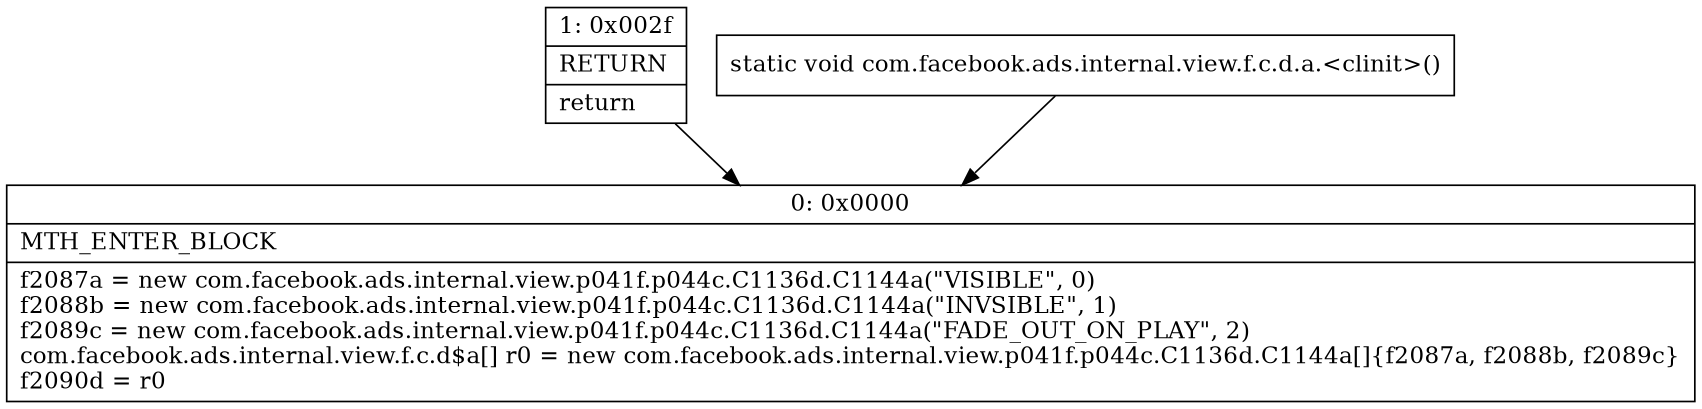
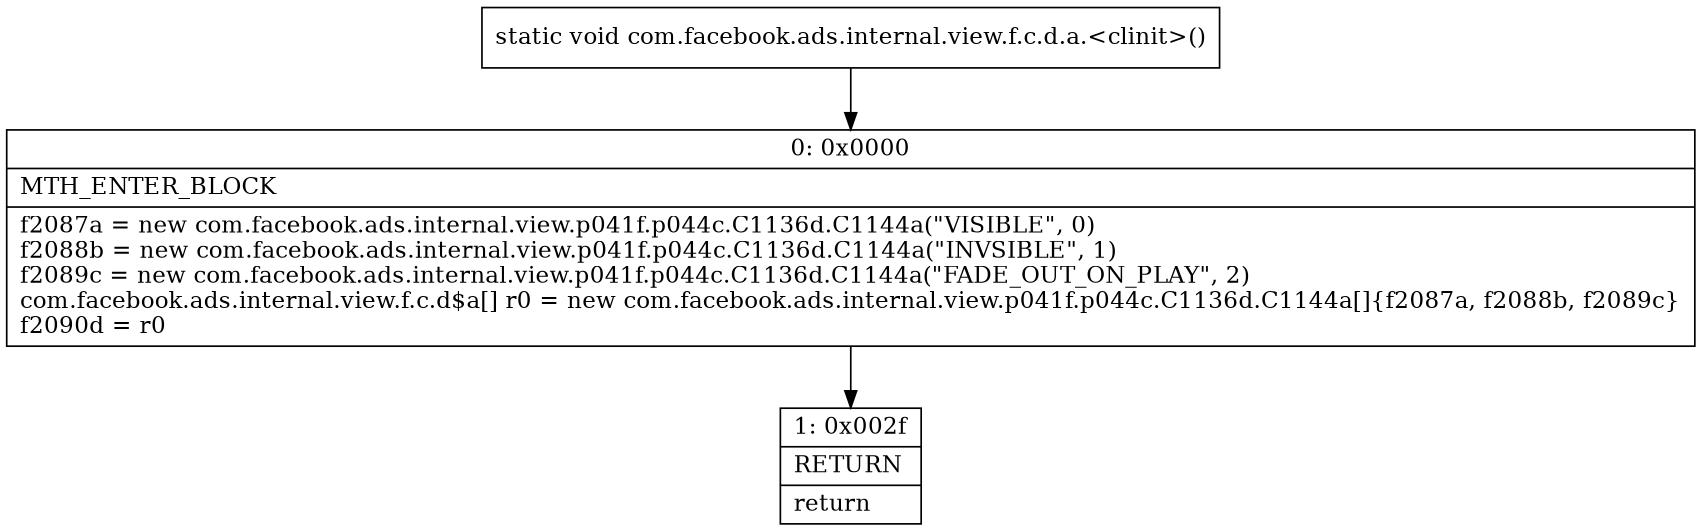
(701, 148) -> (851, 369)
